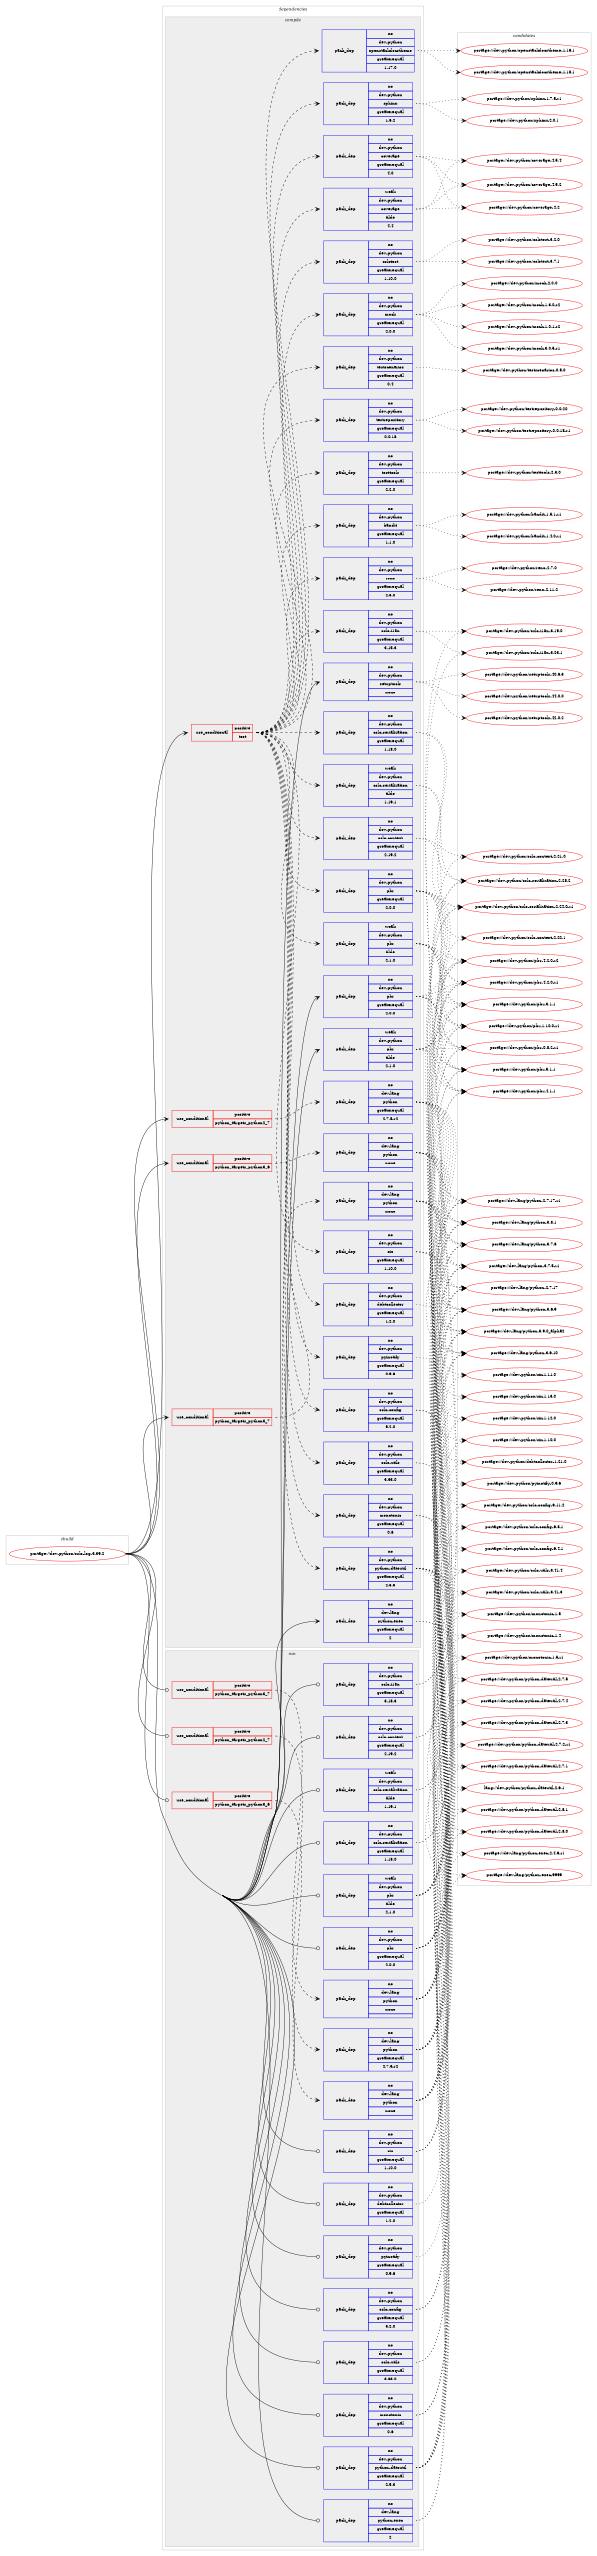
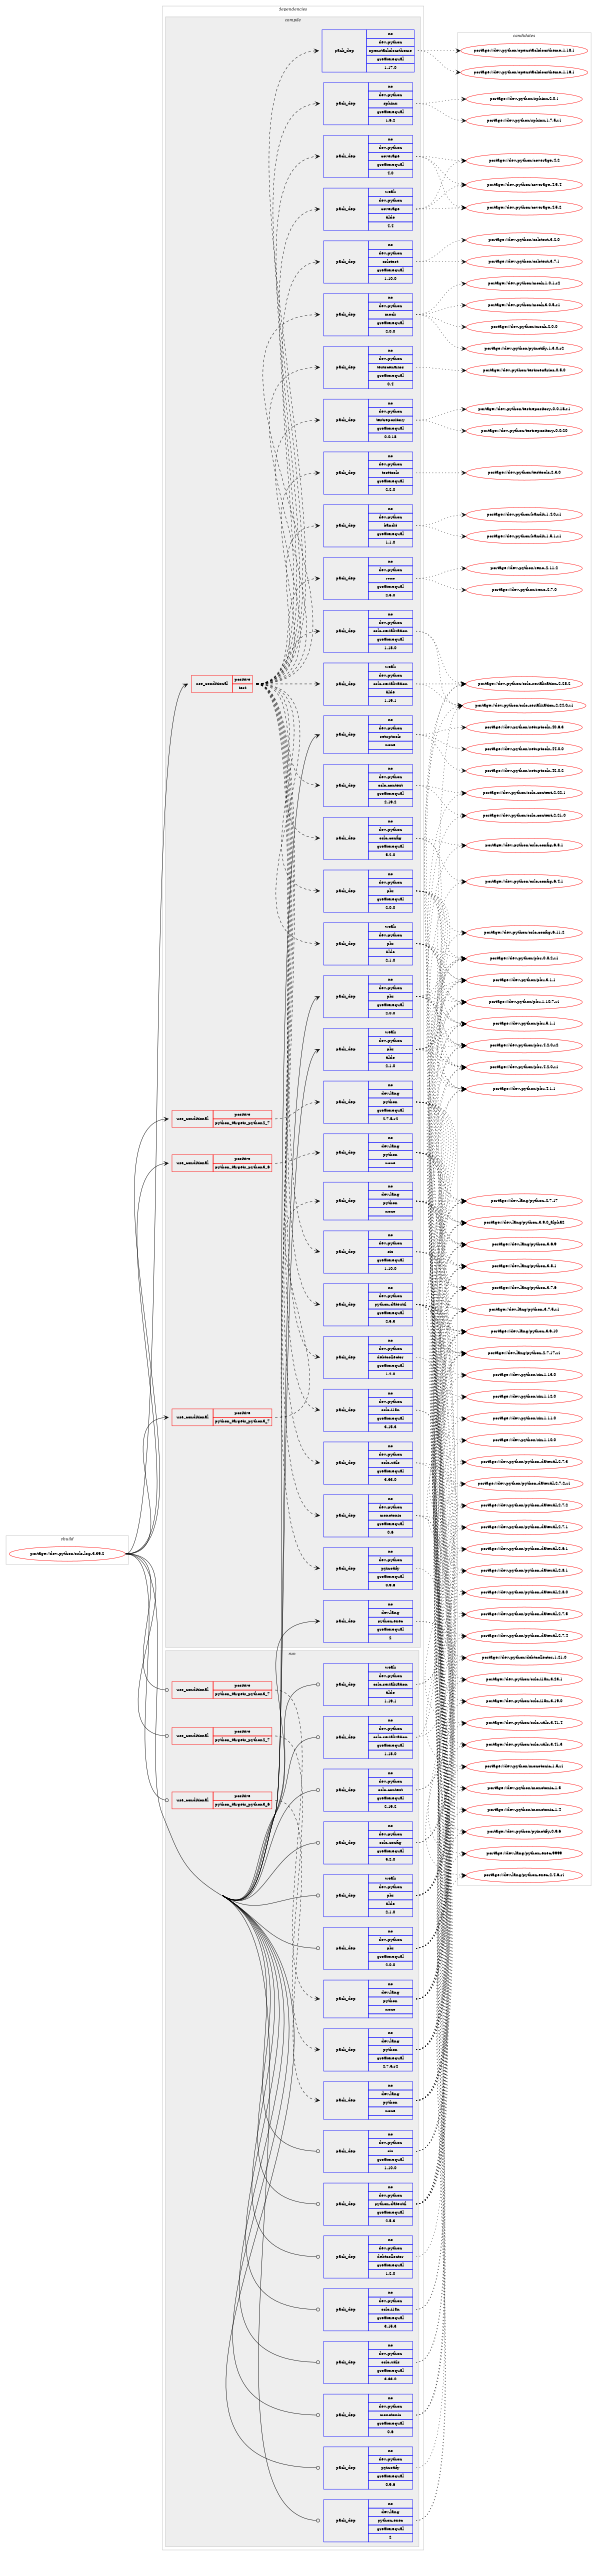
(524, 305) -> (524, 349)
(524, 1026) -> (524, 1002)
none -> (524, 1506)
(524, 1788) -> (524, 1549)
